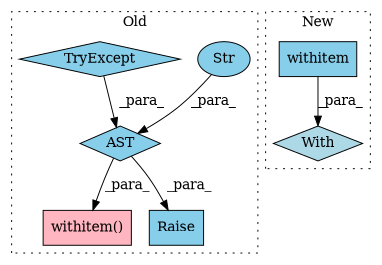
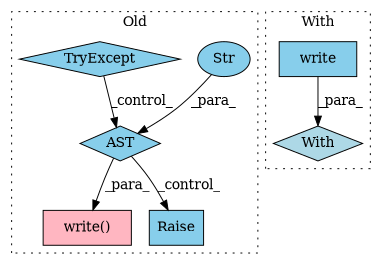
(318, 23) -> (318, 23)
(318, 59) -> (318, 59)
(142, 101) -> (142, 101)
(189, 186) -> (189, 186)
(87, 228) -> (87, 228)
